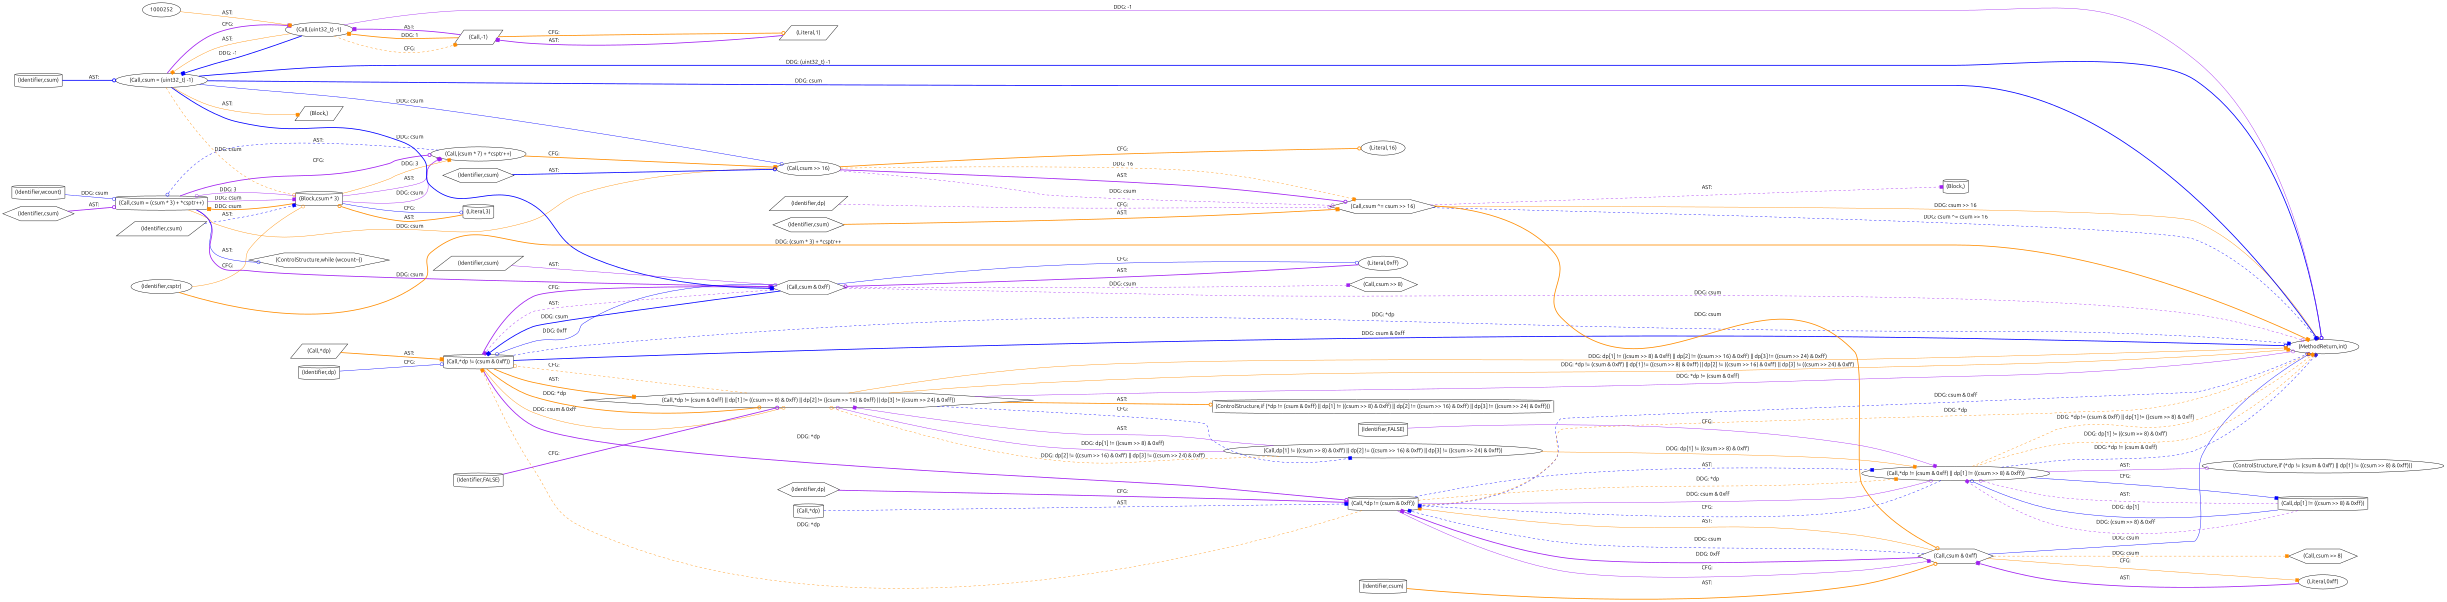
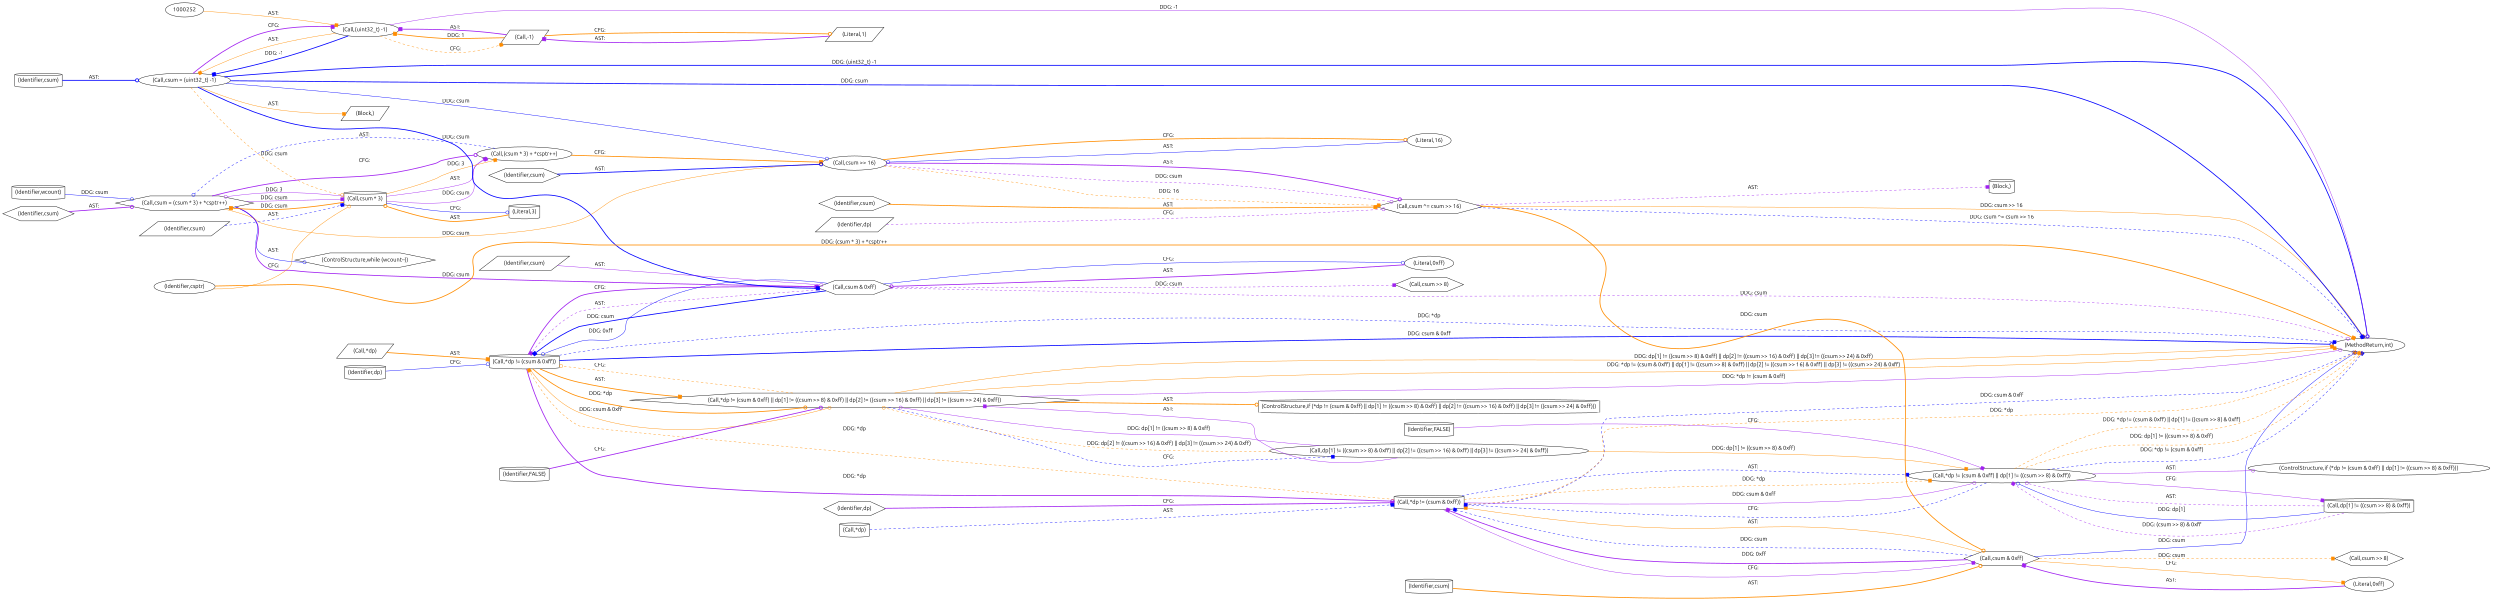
none -> (1149, 153)
(478, 154) -> (524, 154)
(319, 199) -> (365, 199)
(162, 203) -> (185, 203)
(2152, 486) -> (2199, 489)
